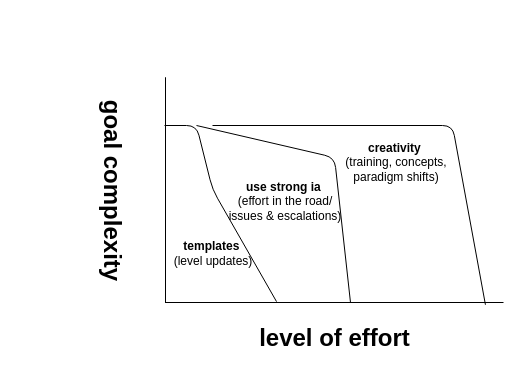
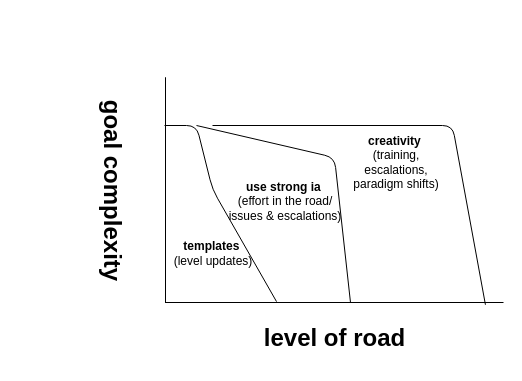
(397, 163) -> (397, 163)
(335, 339) -> (335, 339)
